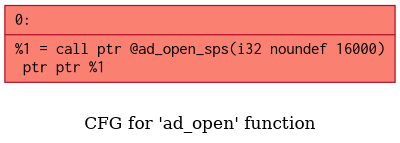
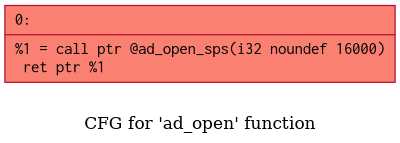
(60, 67) -> (60, 67)
